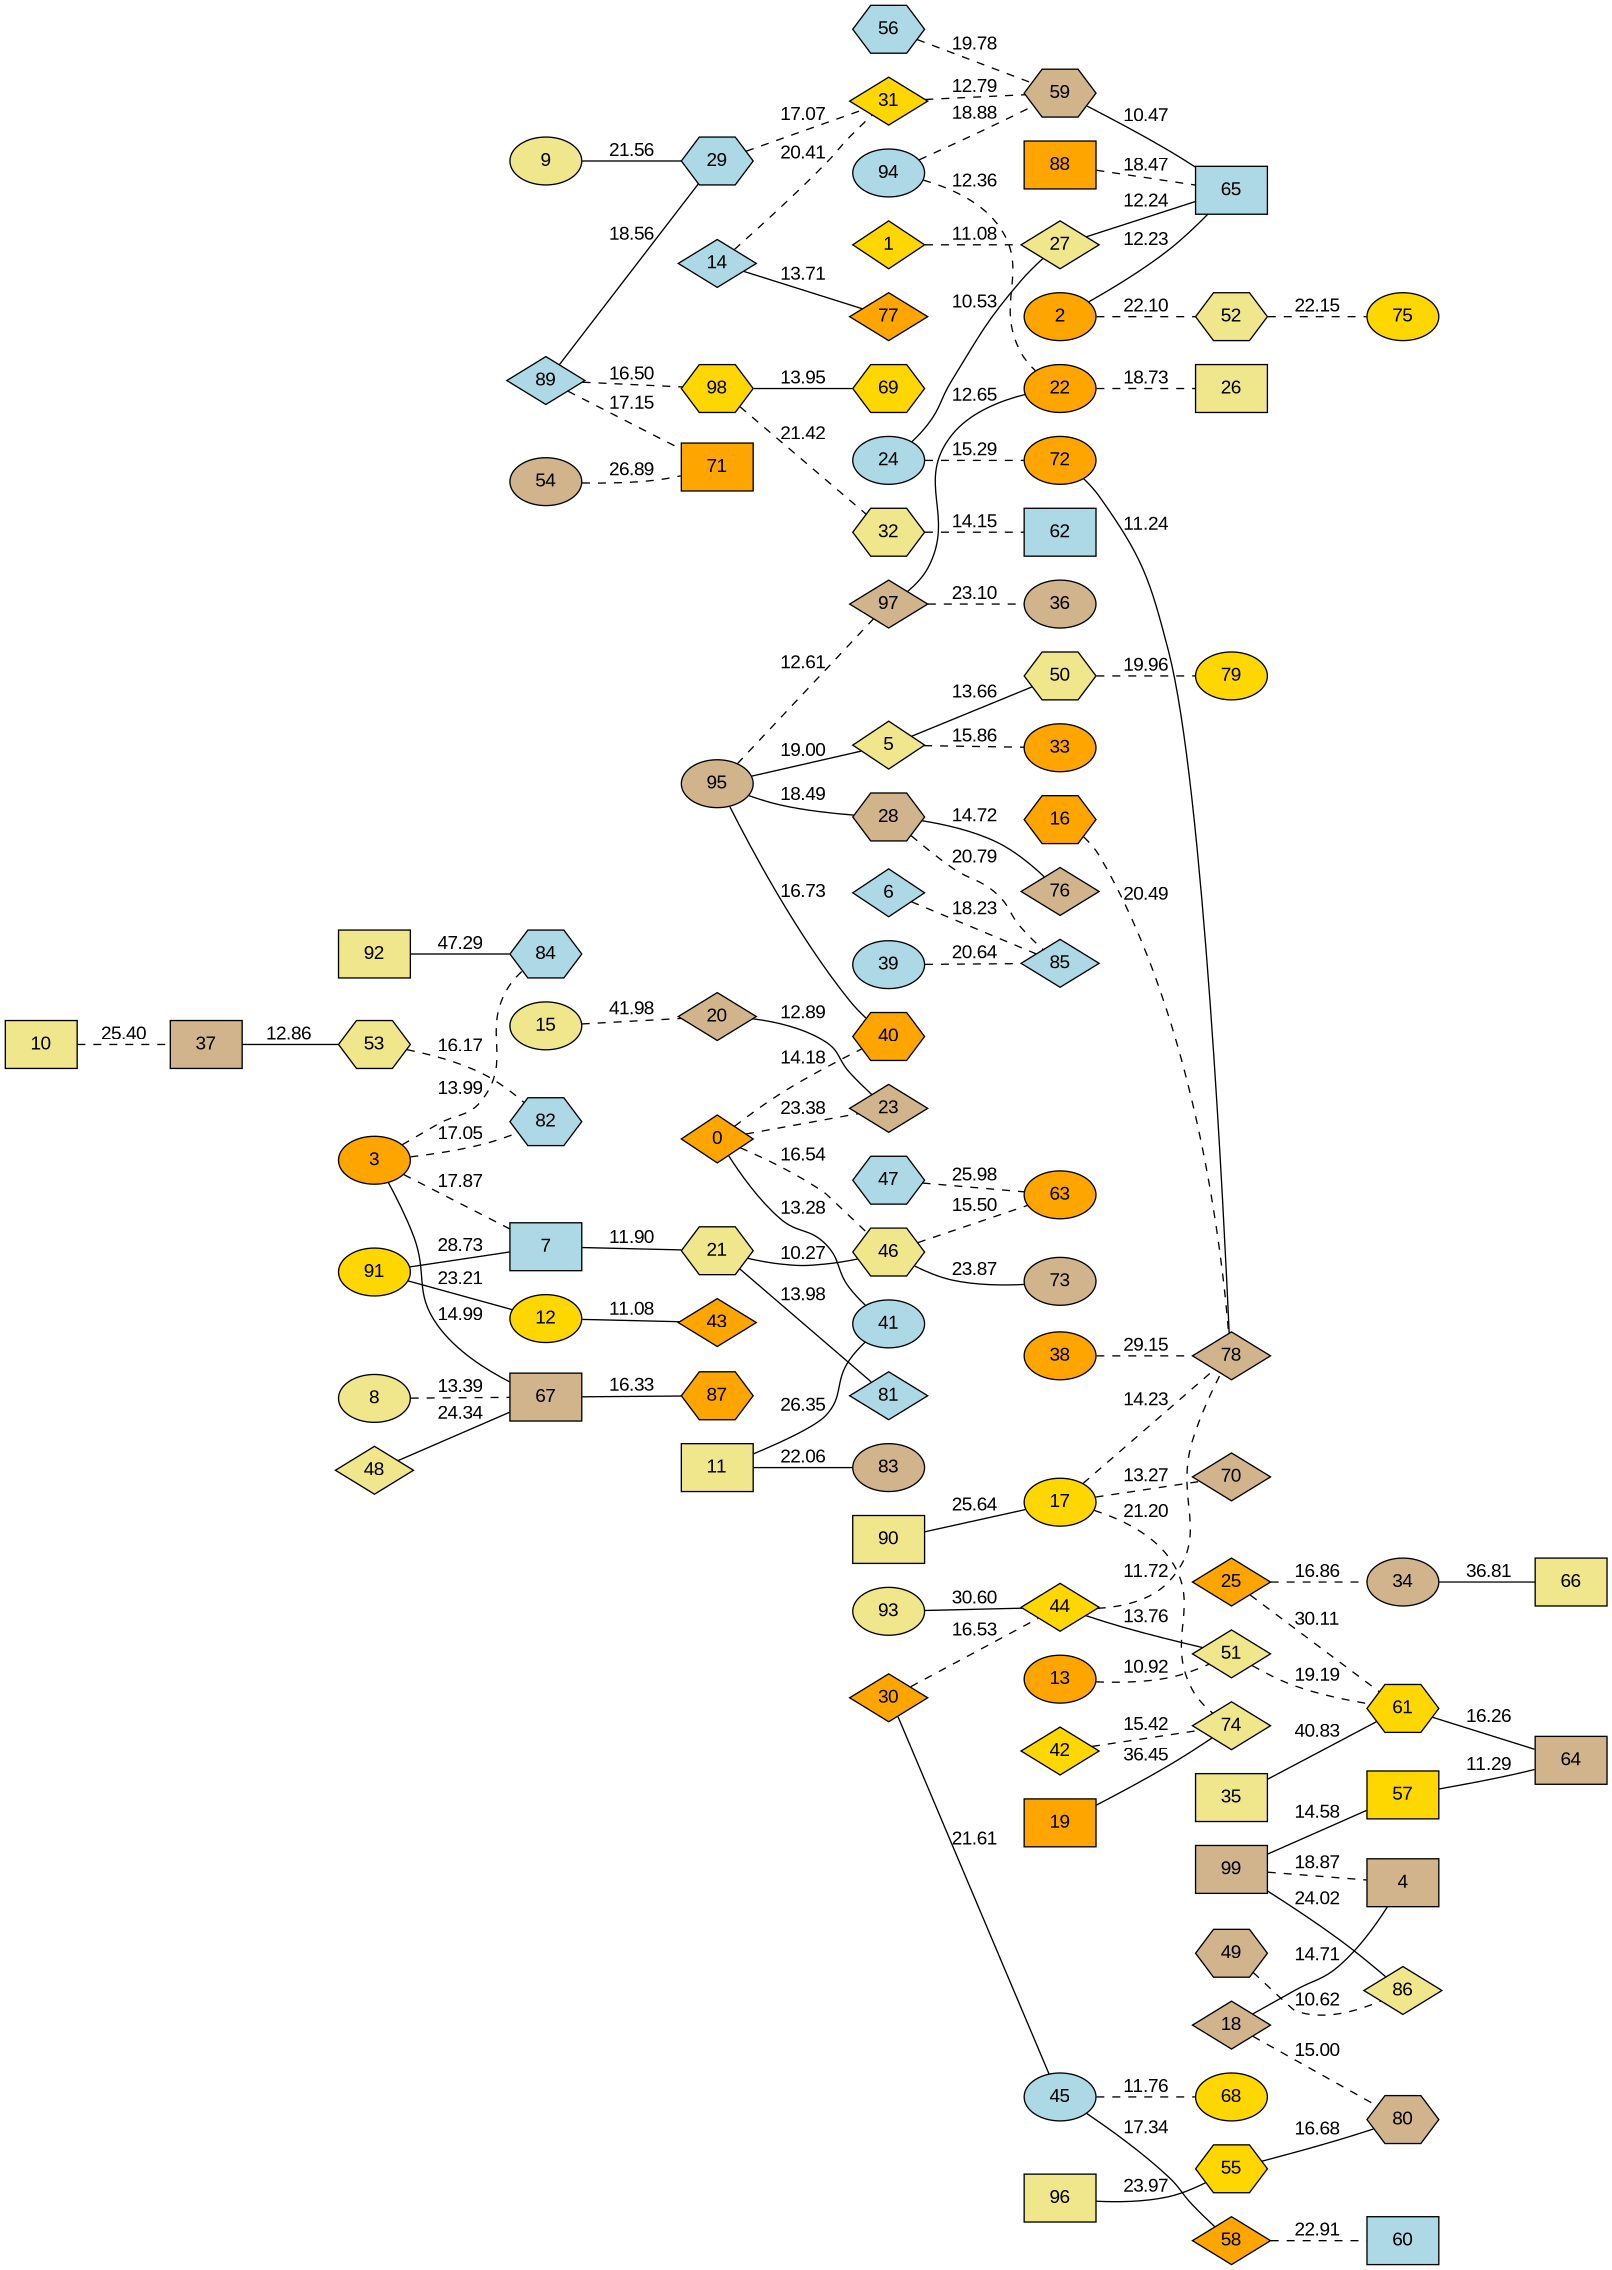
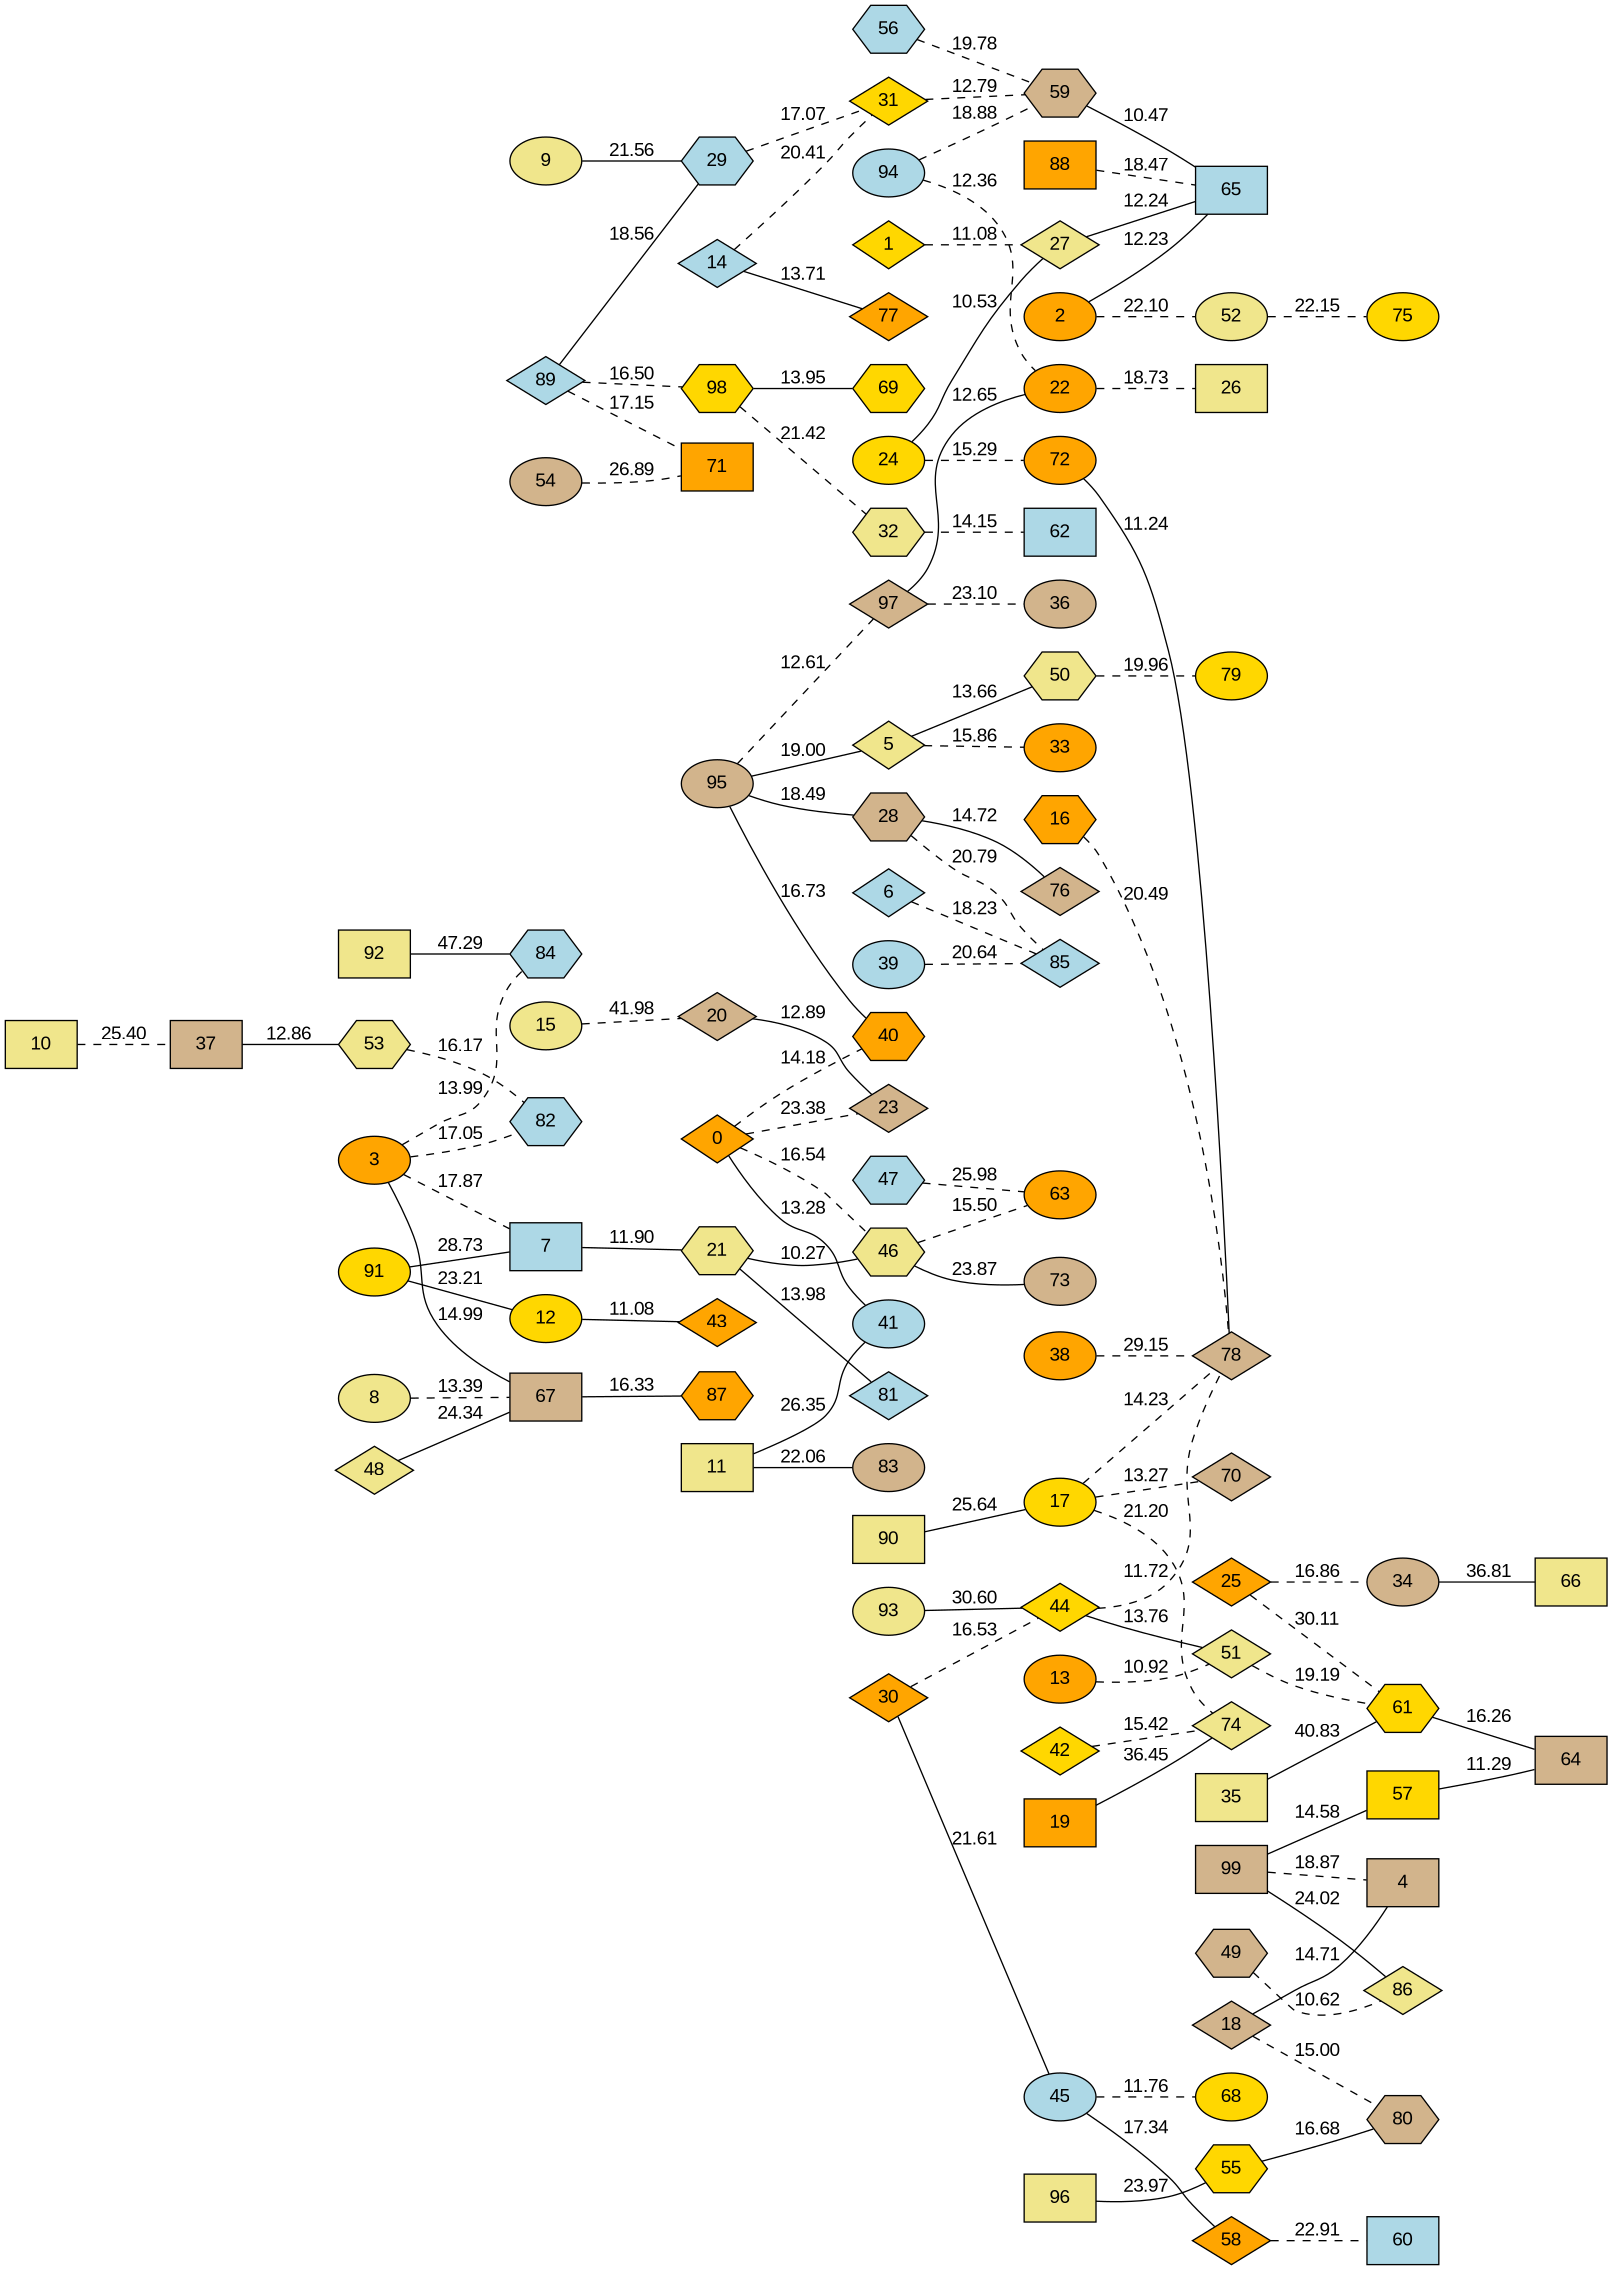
(1231, 317) -> (1231, 317)
(889, 460) -> (889, 460)
